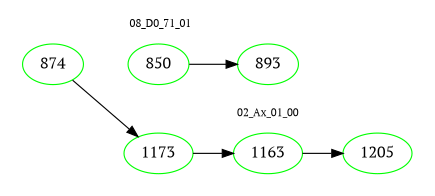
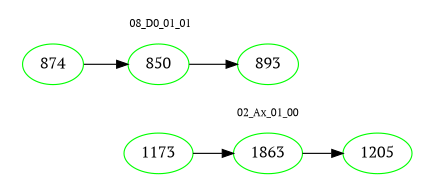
(161, 24) -> (161, 24)
(101, 105) -> (100, 64)
(268, 153) -> (268, 153)
